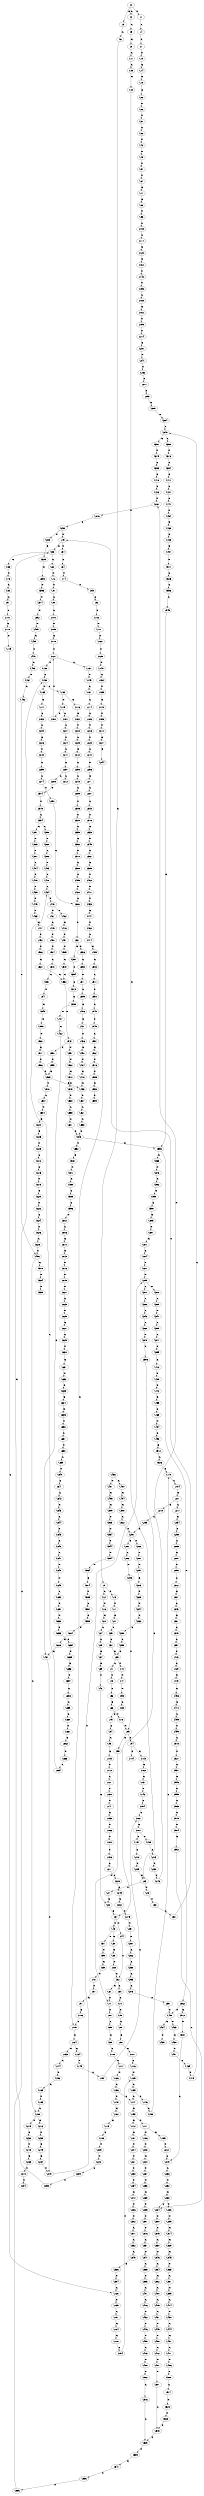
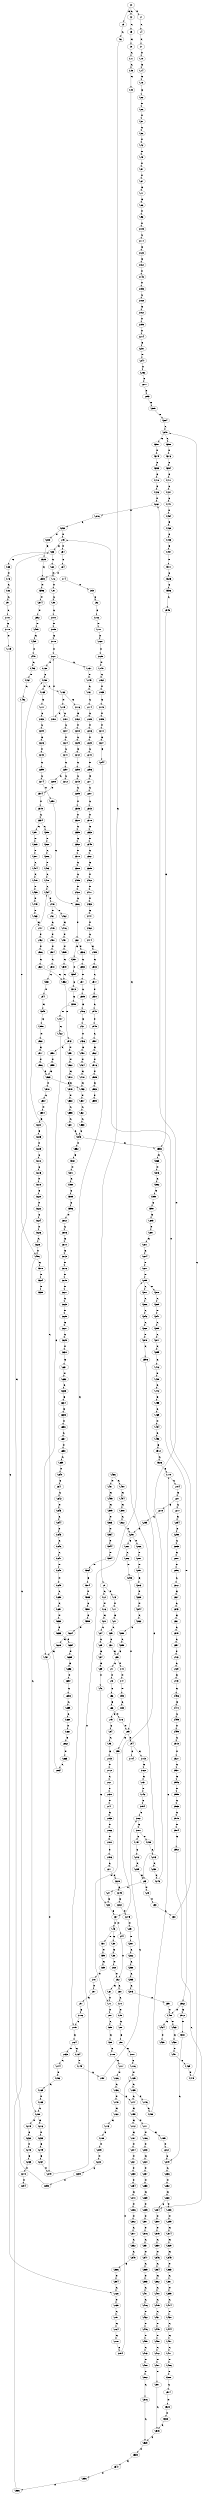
(63, 572) -> (54, 574)
